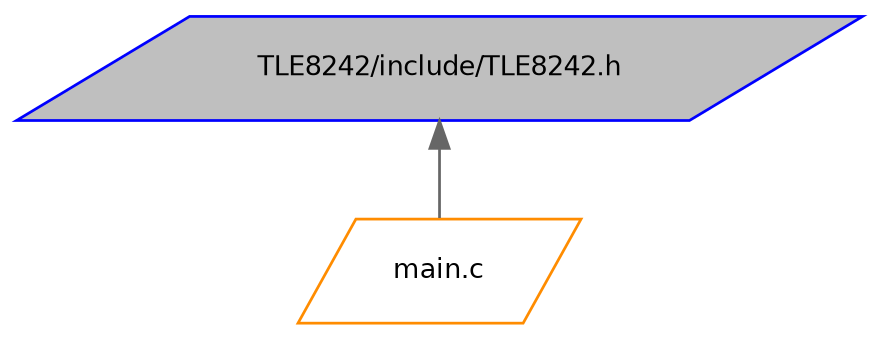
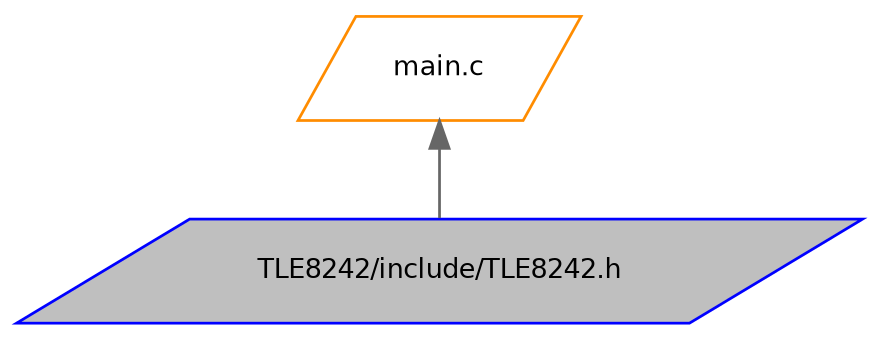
(440, 184) -> (440, 184)
